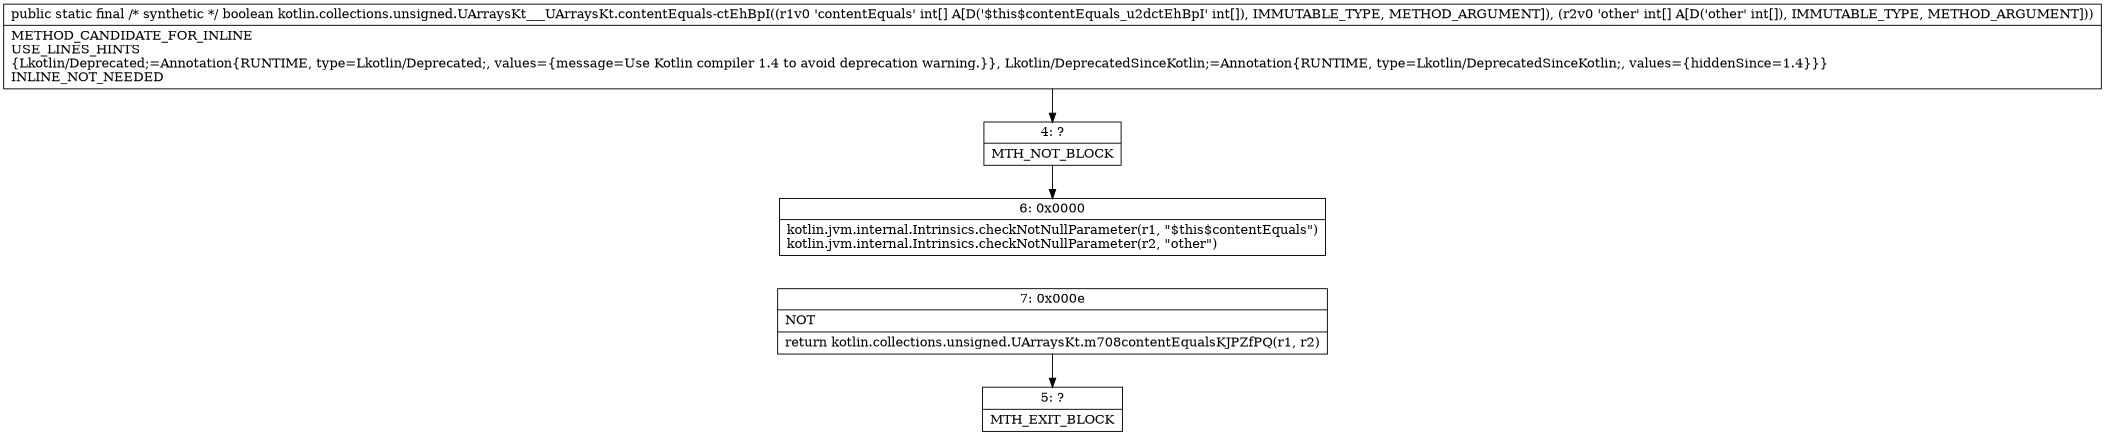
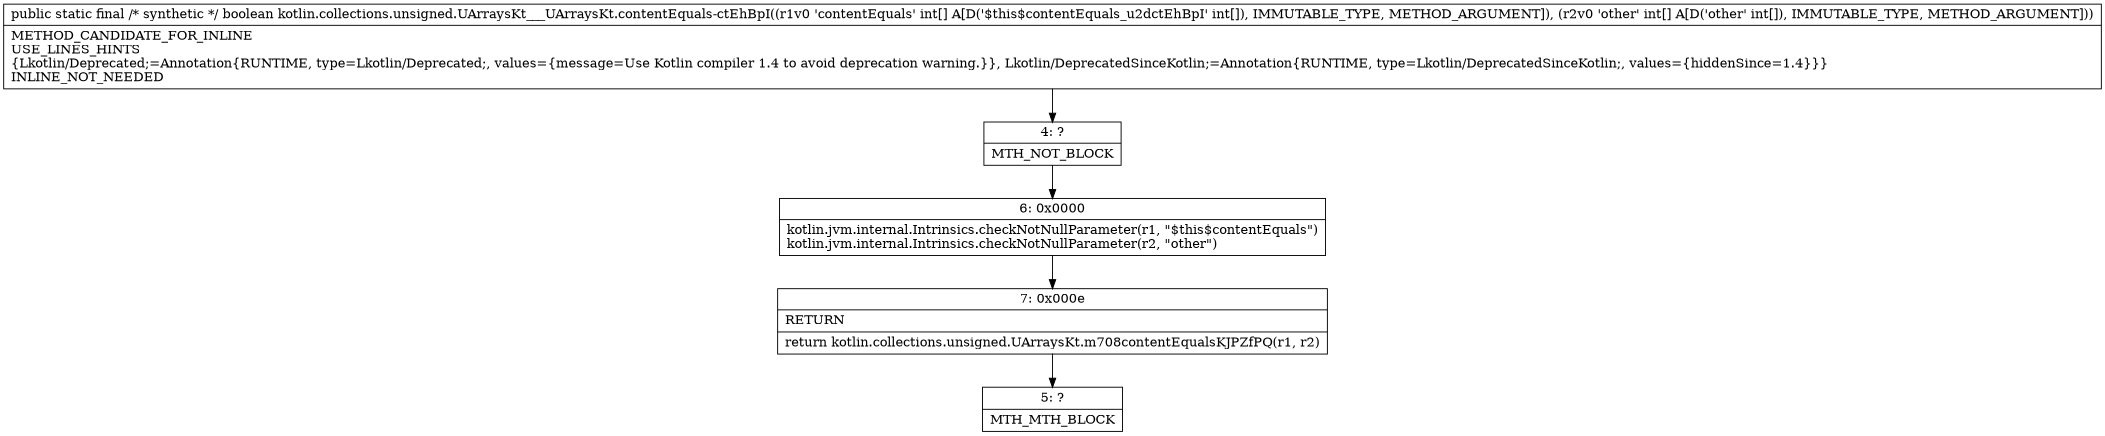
none -> (1053, 267)
(800, 320) -> (815, 320)
(1053, 420) -> (1053, 420)
